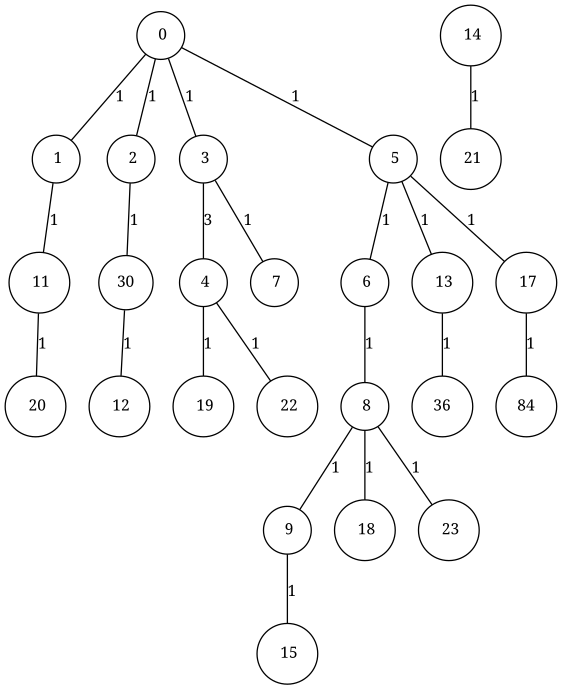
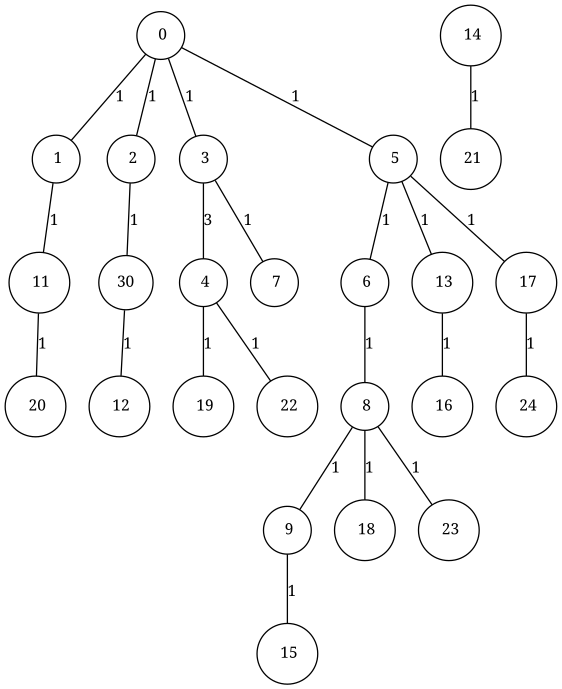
(442, 406) -> (442, 406)
(526, 406) -> (526, 406)
